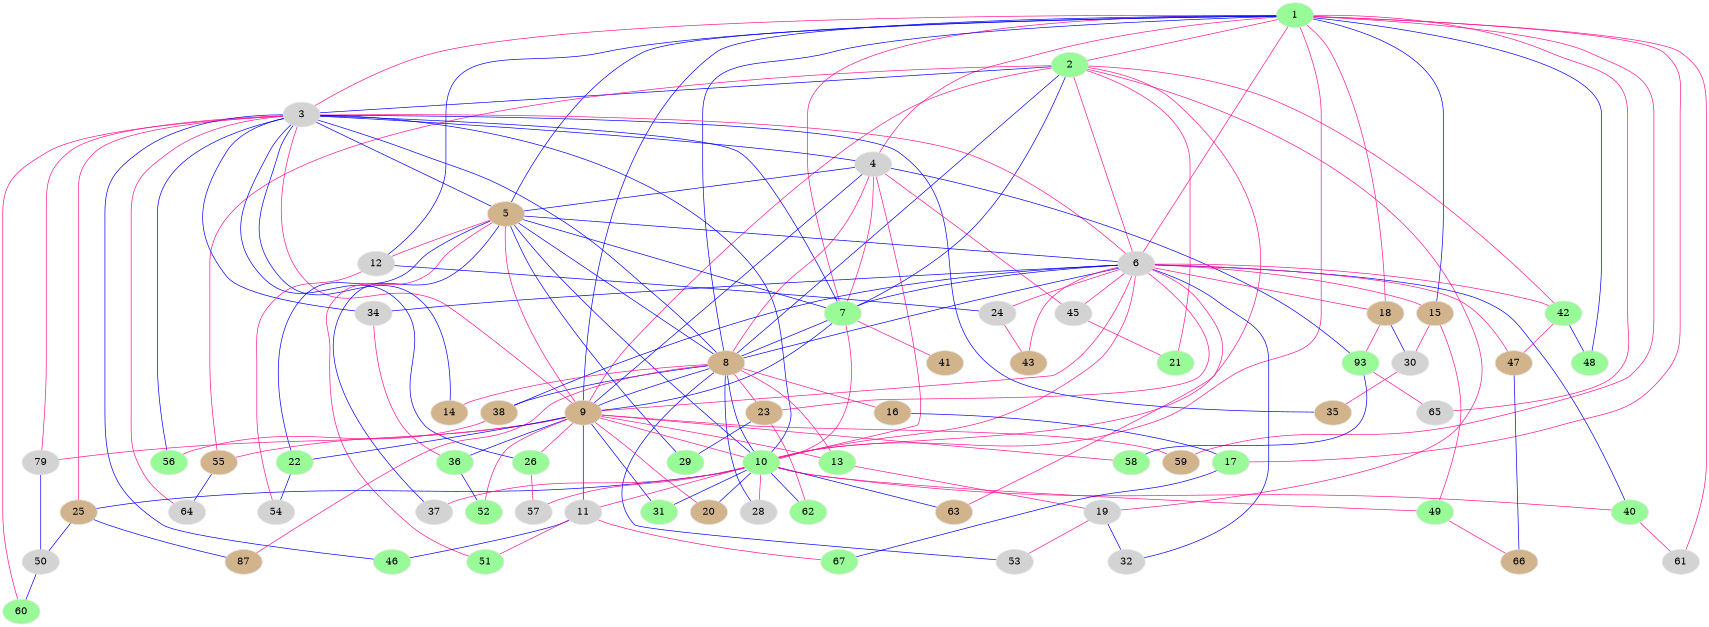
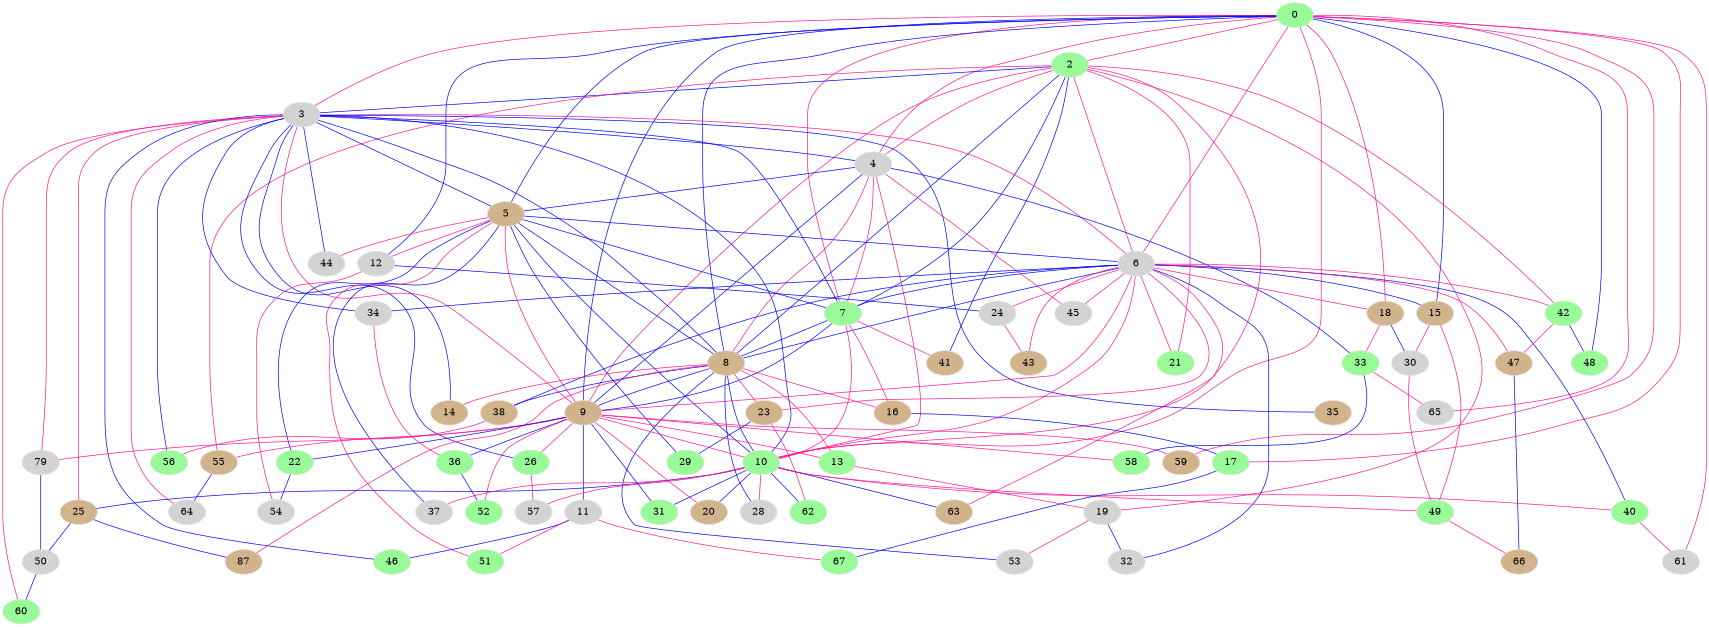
(1295, 15) -> (1295, 15)
none -> (965, 104)
none -> (1017, 217)
none -> (327, 264)
(1289, 276) -> (1289, 276)
(1124, 338) -> (1156, 313)
none -> (870, 362)
(1361, 363) -> (1361, 363)
(1372, 388) -> (1413, 439)
(669, 488) -> none
